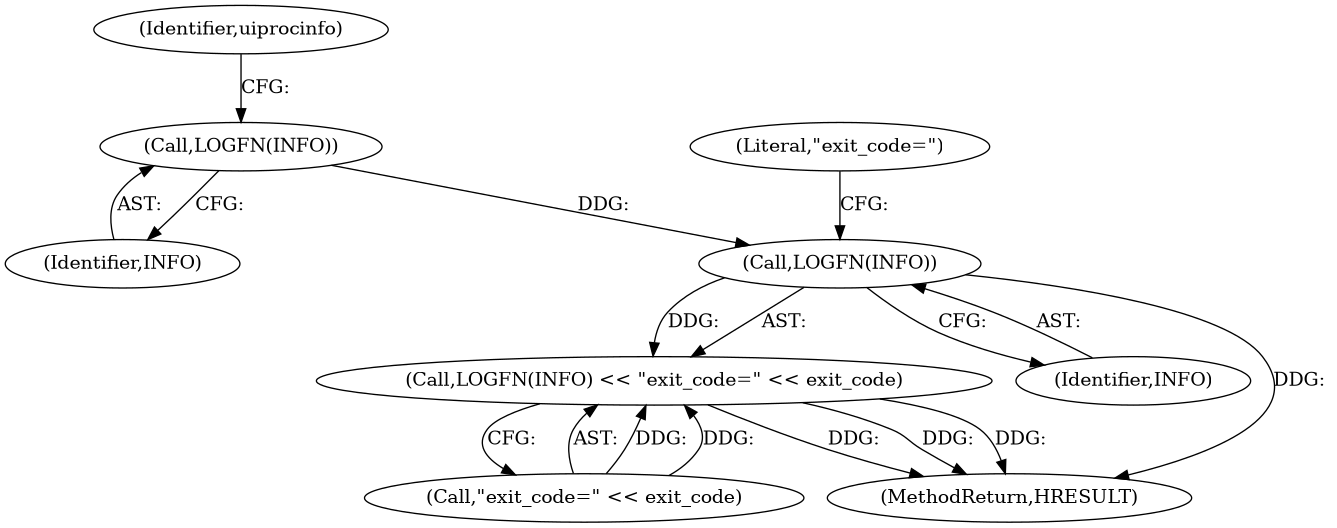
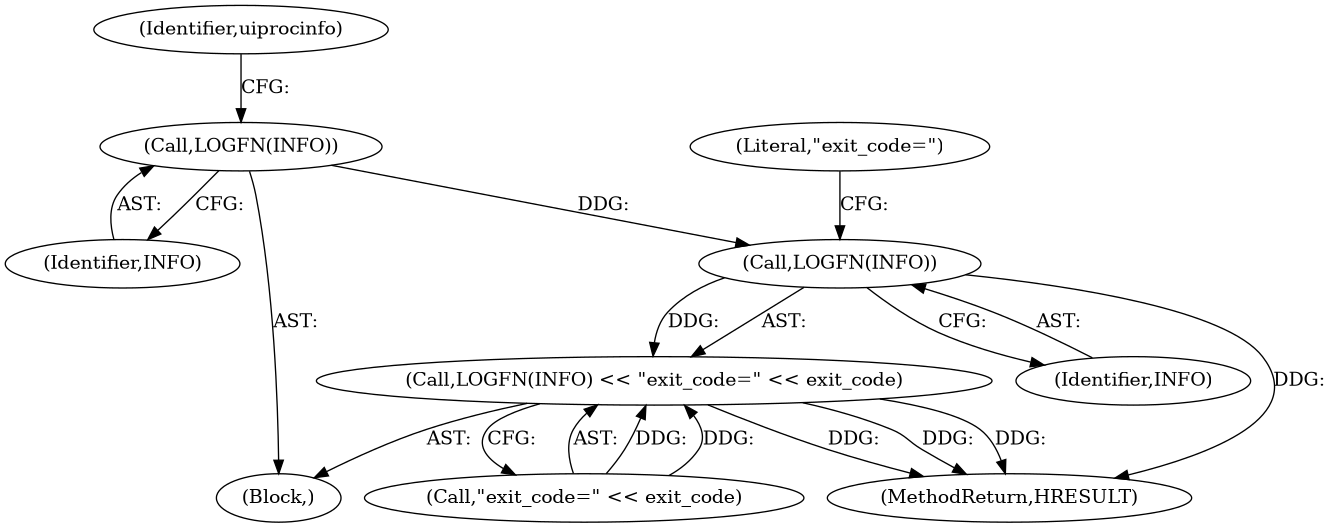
none -> (279, 498)
